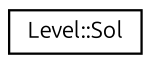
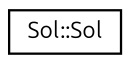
(75, 32) -> (65, 32)
